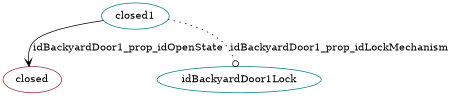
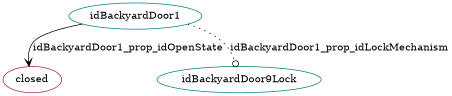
(135, 16) -> (135, 16)
(239, 80) -> (239, 80)
